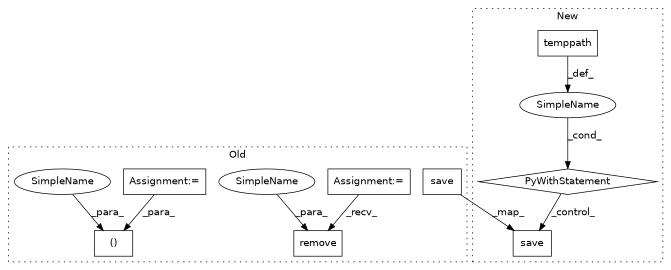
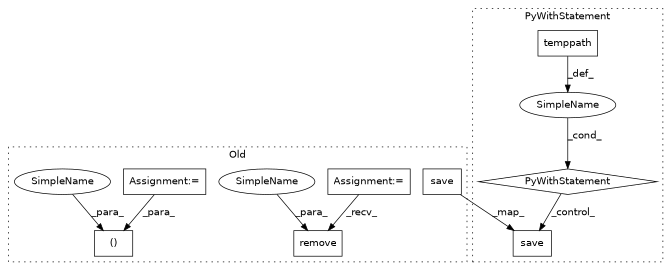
(568, 17) -> (568, 17)
